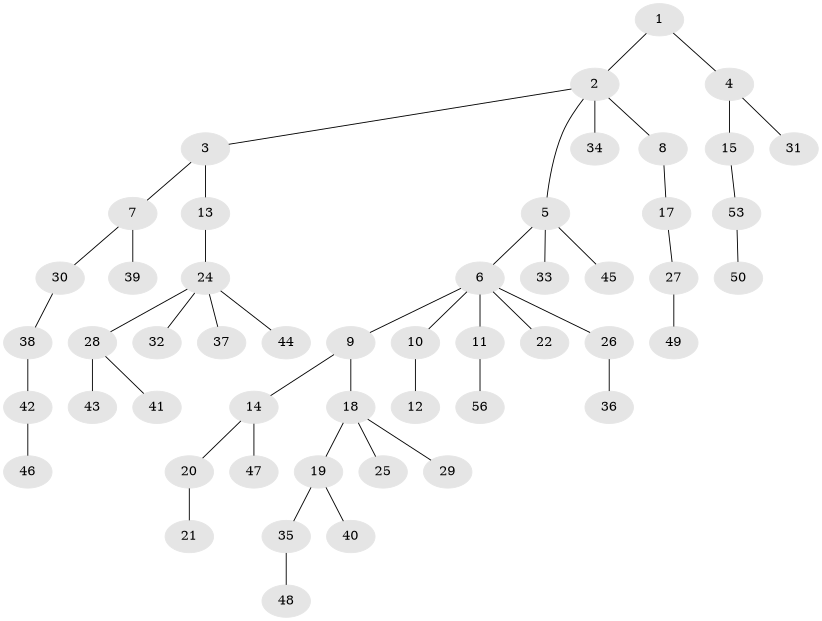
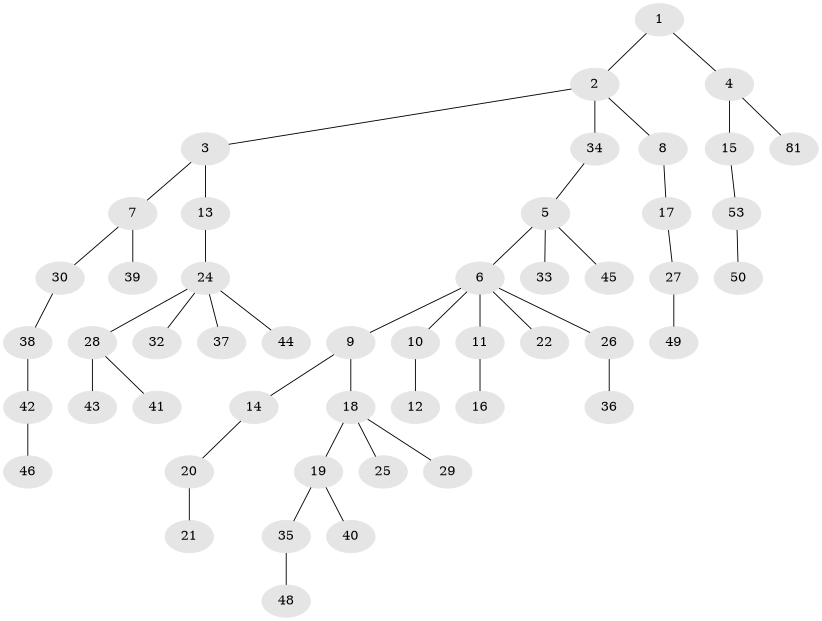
(558, 145) -> (570, 181)
(794, 149) -> (794, 149)
(480, 407) -> (480, 407)
(254, 472) -> none
